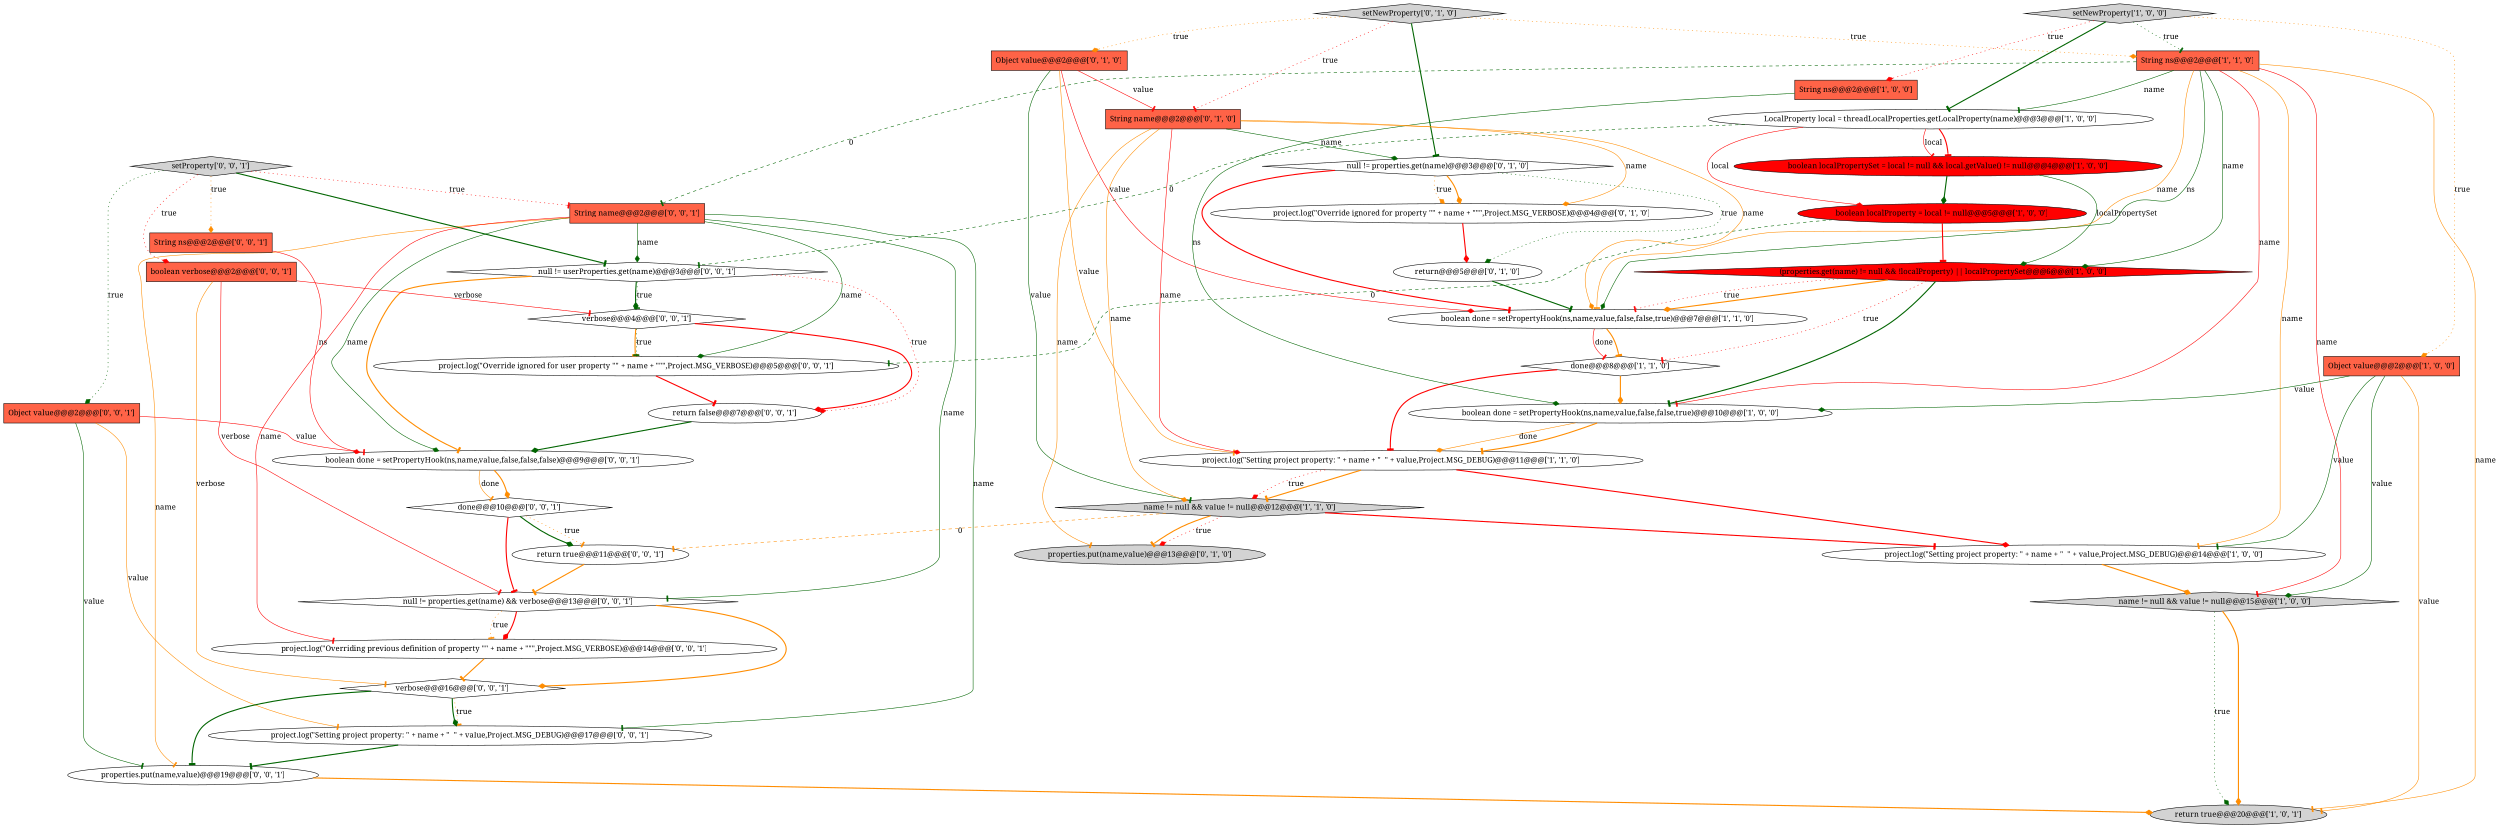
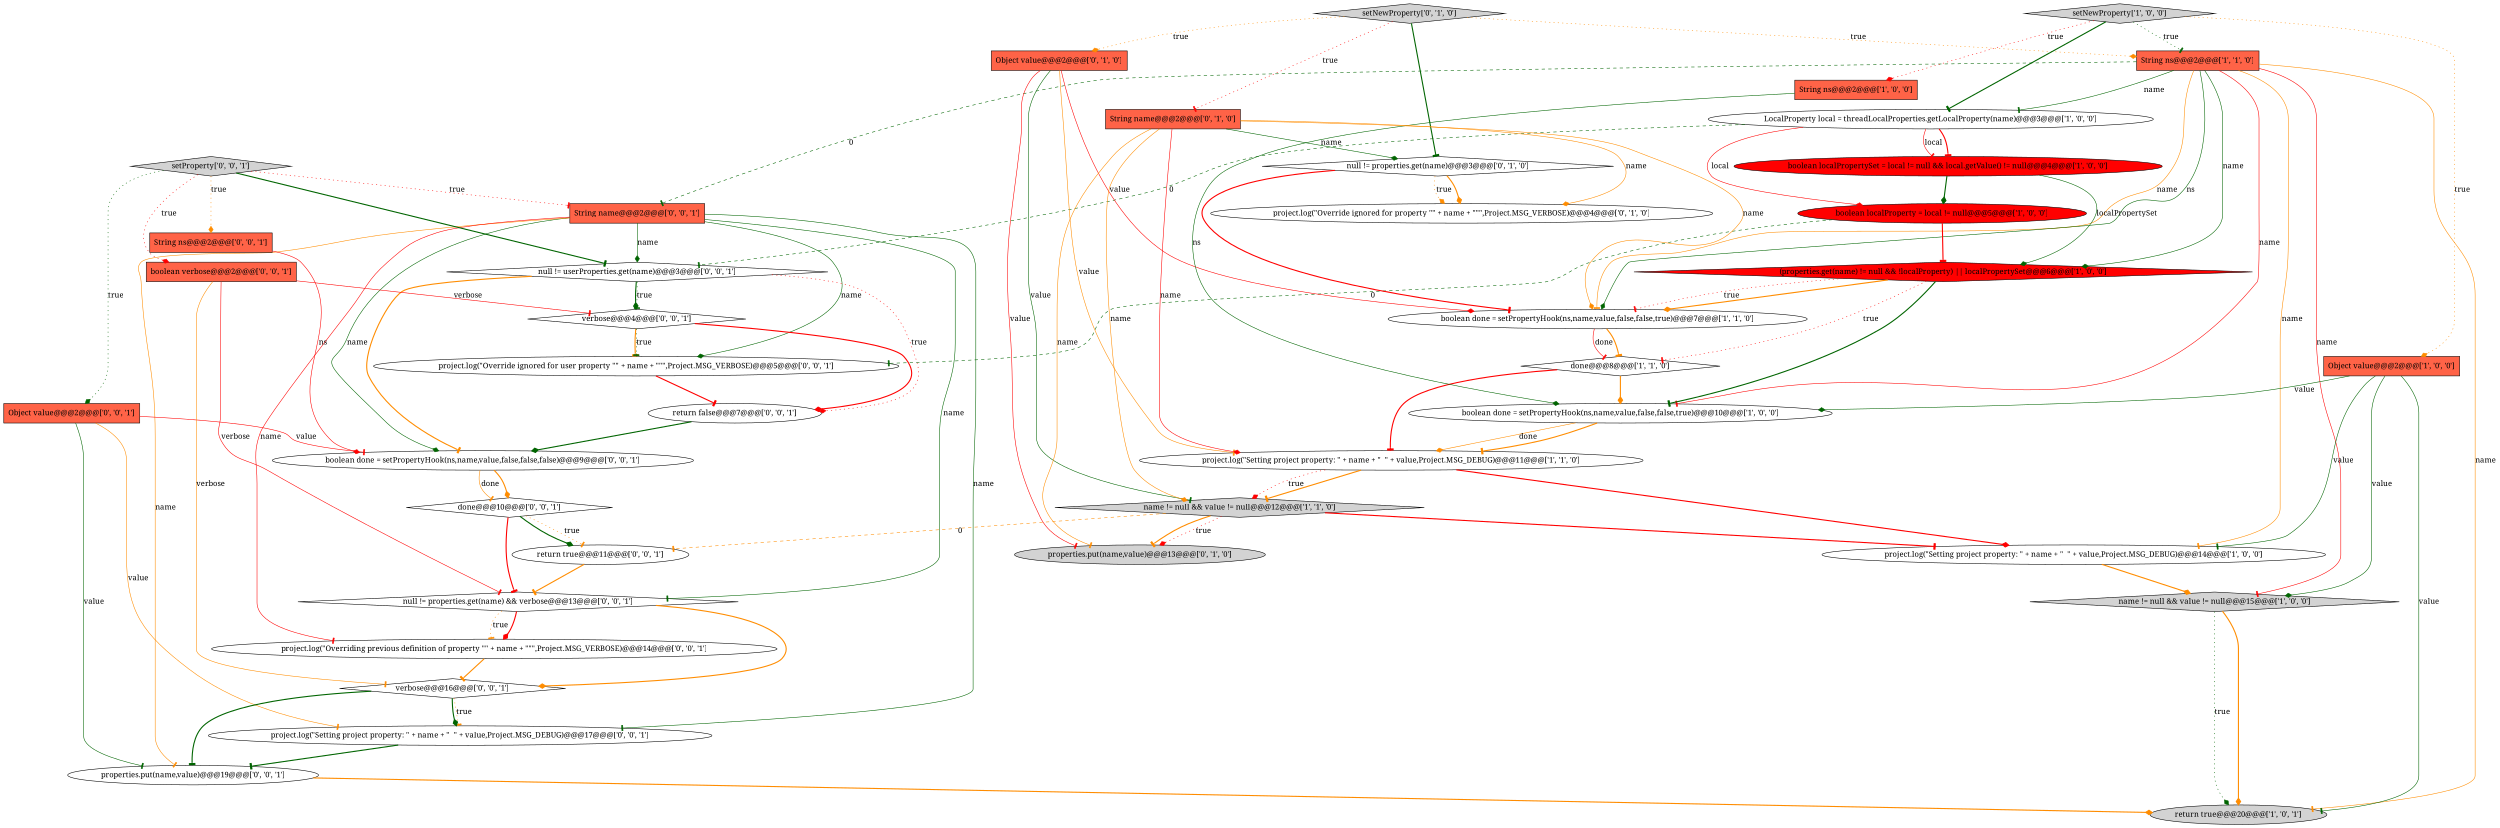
(1115, 89) -> (1009, 315)
(1468, 272) -> none
(2419, 627) -> (2419, 627)
